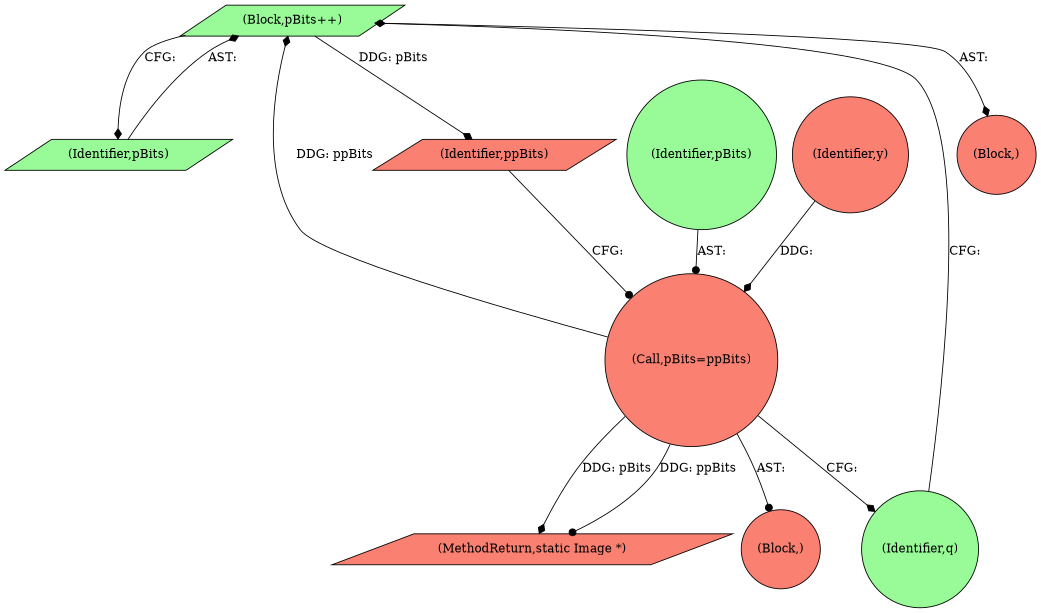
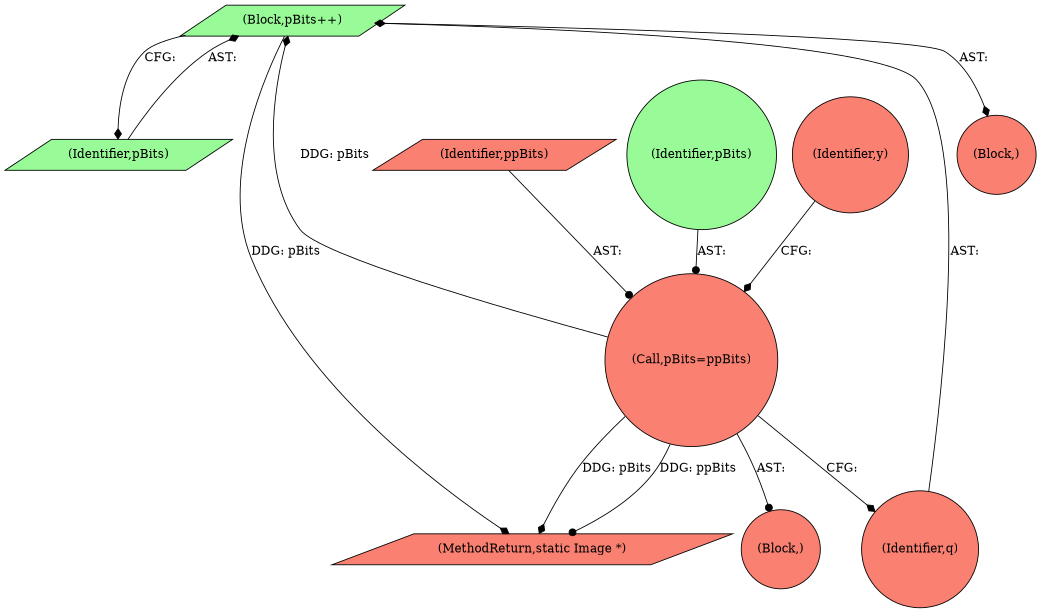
(389, 85) -> (285, 320)
(335, 155) -> (335, 155)
(610, 252) -> (610, 252)
(798, 252) -> (798, 252)
(967, 252) -> (967, 252)
(920, 549) -> (920, 549)
